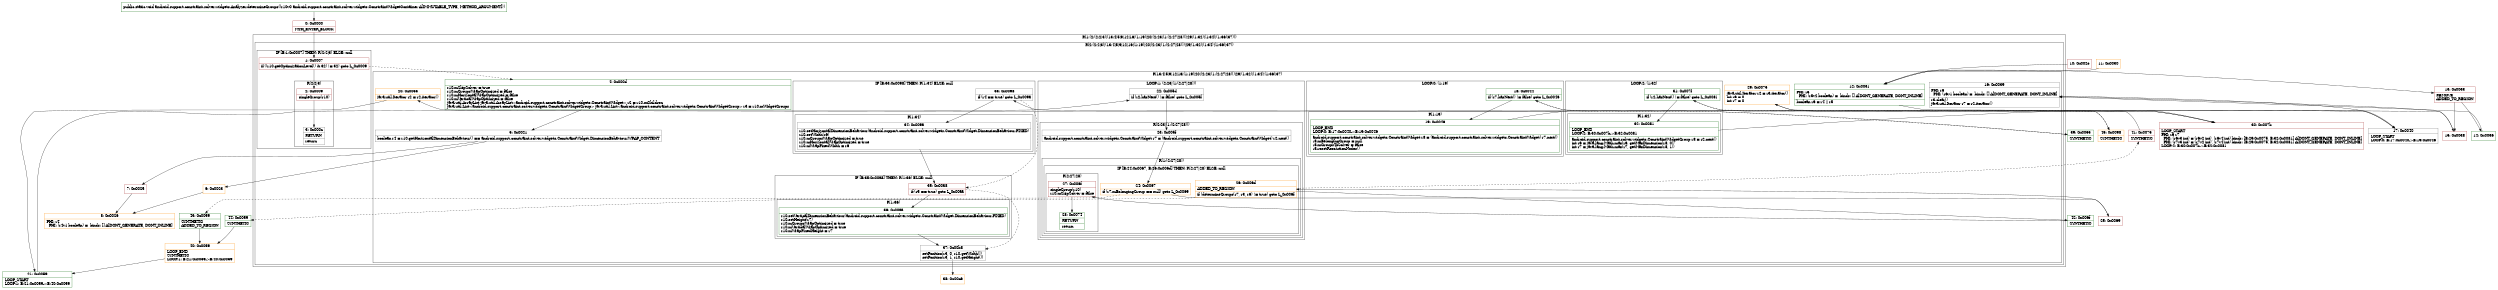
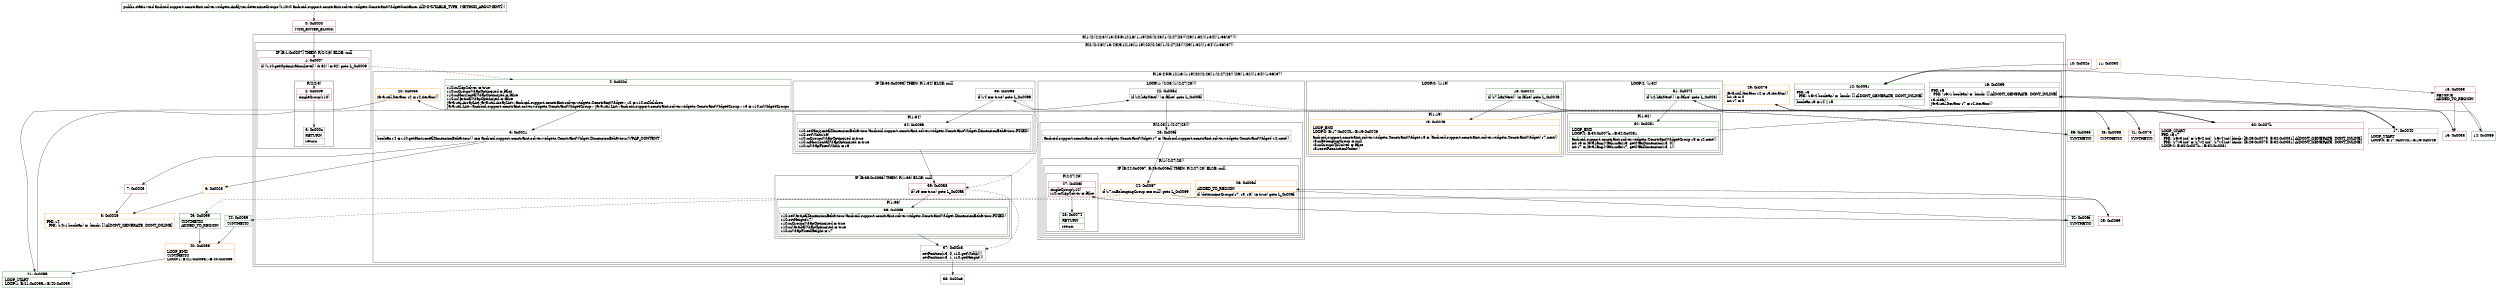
(1435, 136) -> (1435, 136)
(1720, 180) -> (1675, 110)
(953, 279) -> (953, 279)
